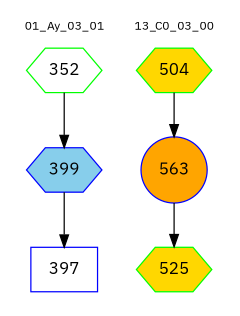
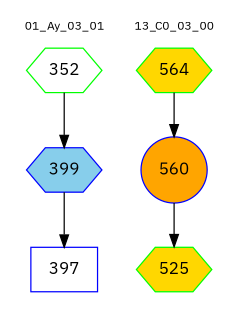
(174, 70) -> (174, 70)
(174, 170) -> (174, 170)
